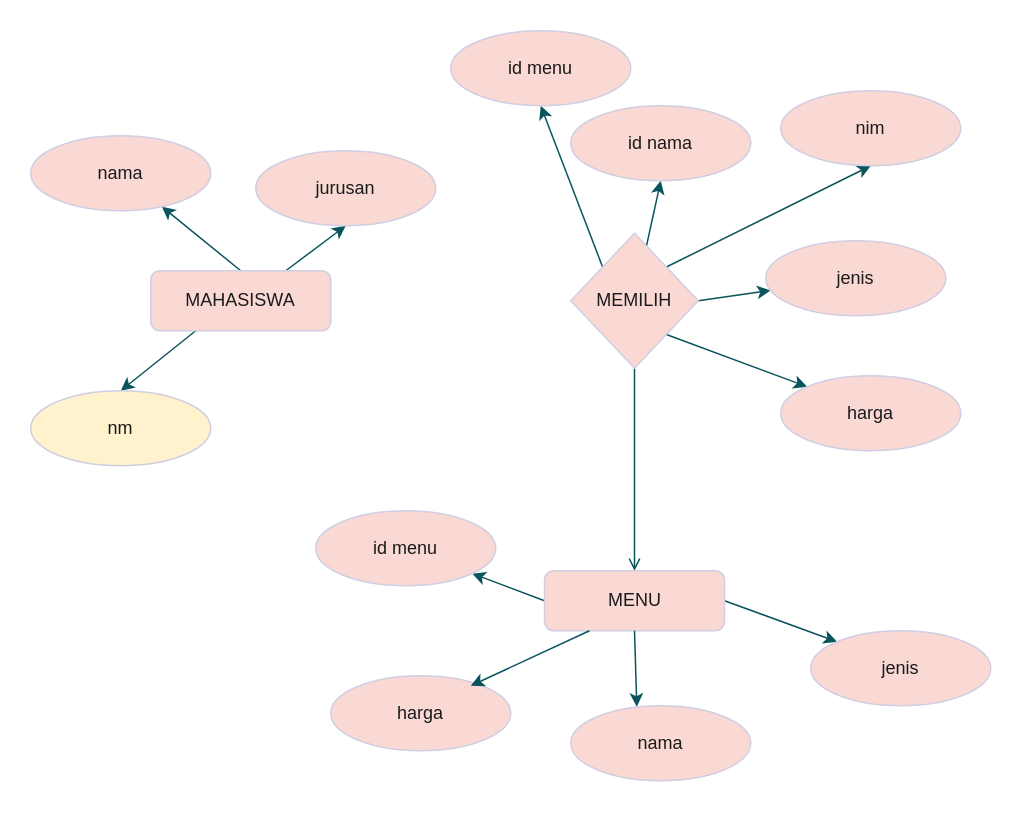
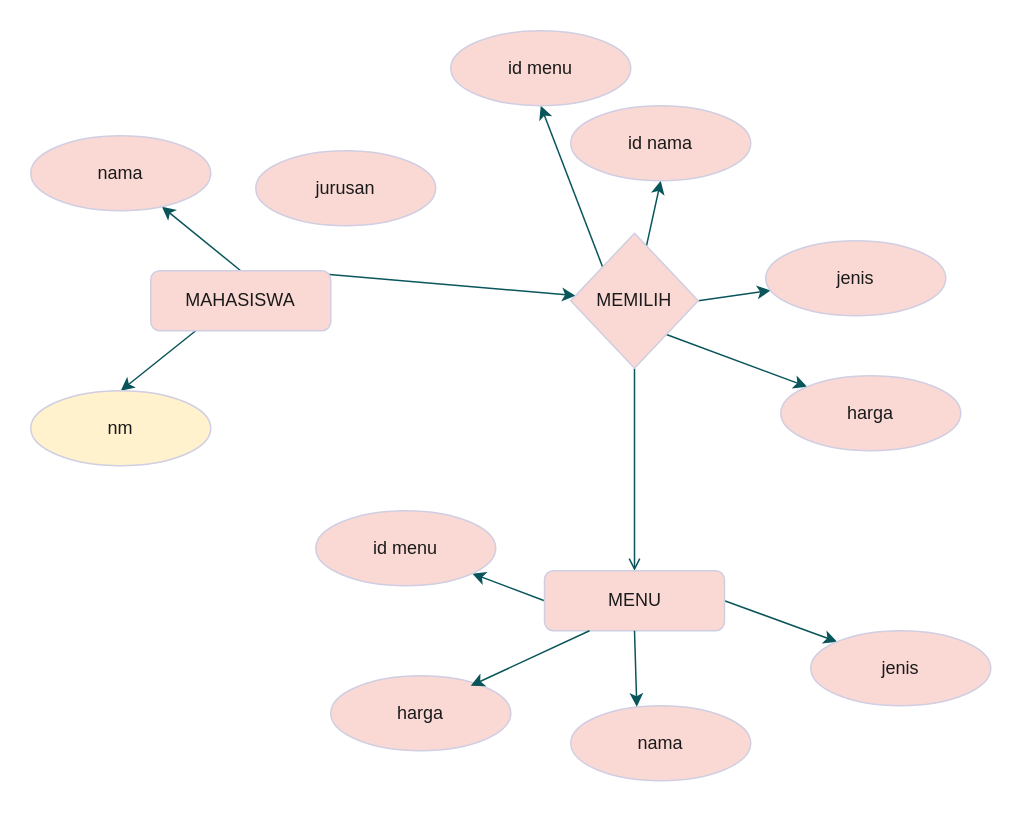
(871, 128) -> none
(764, 218) -> none
(312, 251) -> (446, 285)
